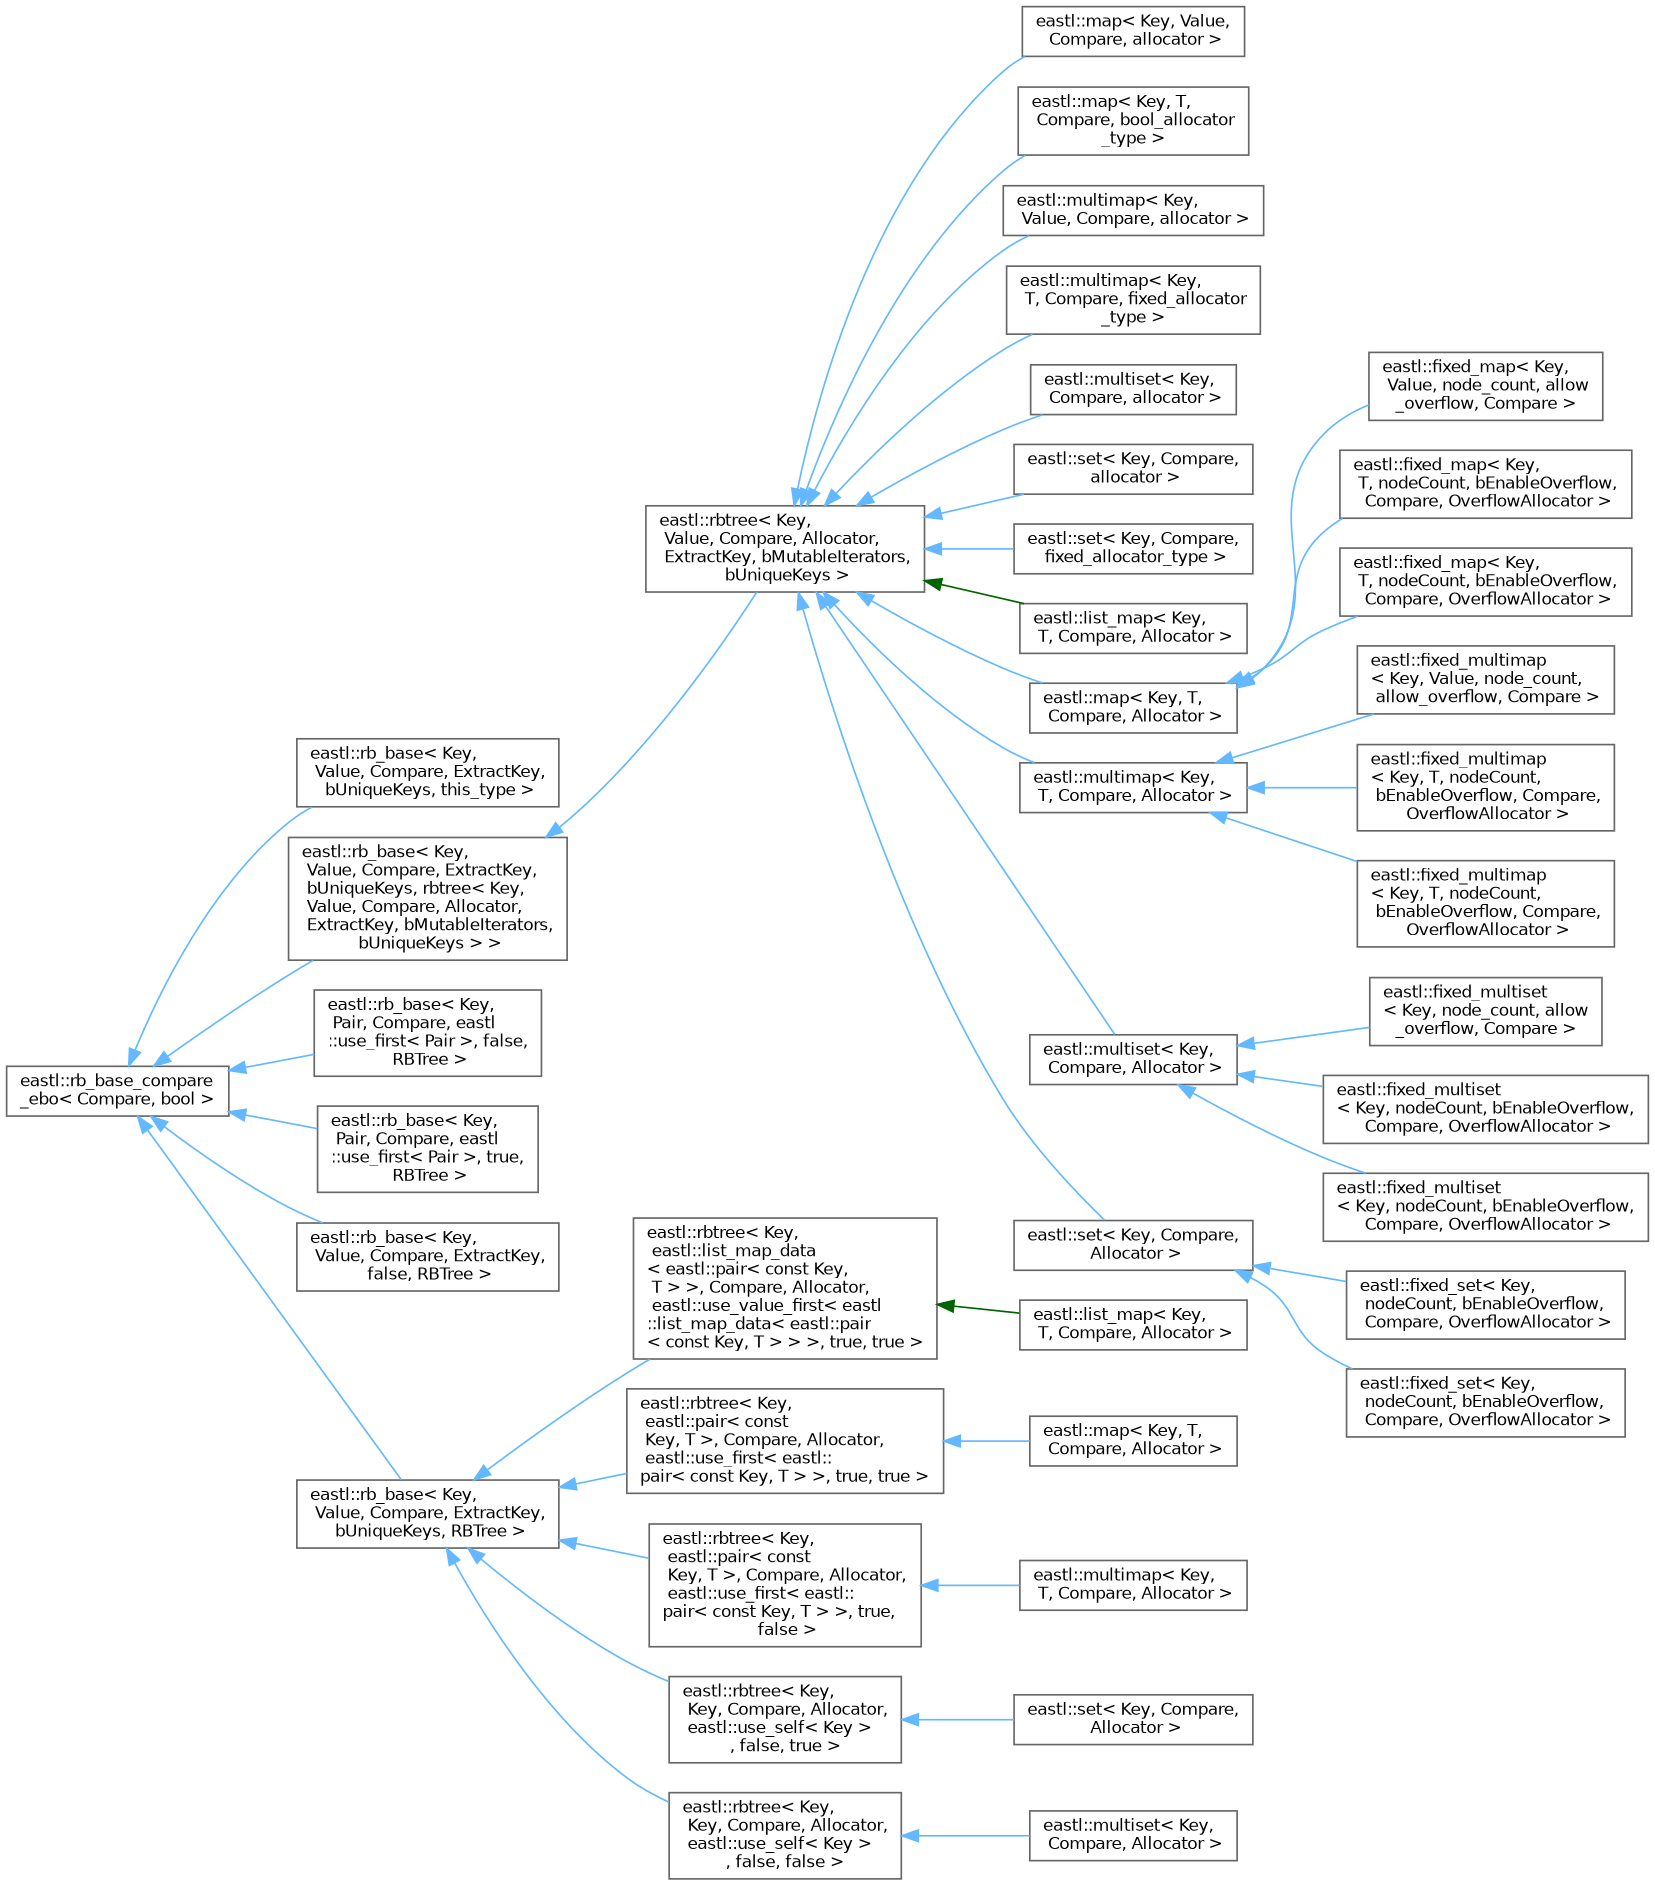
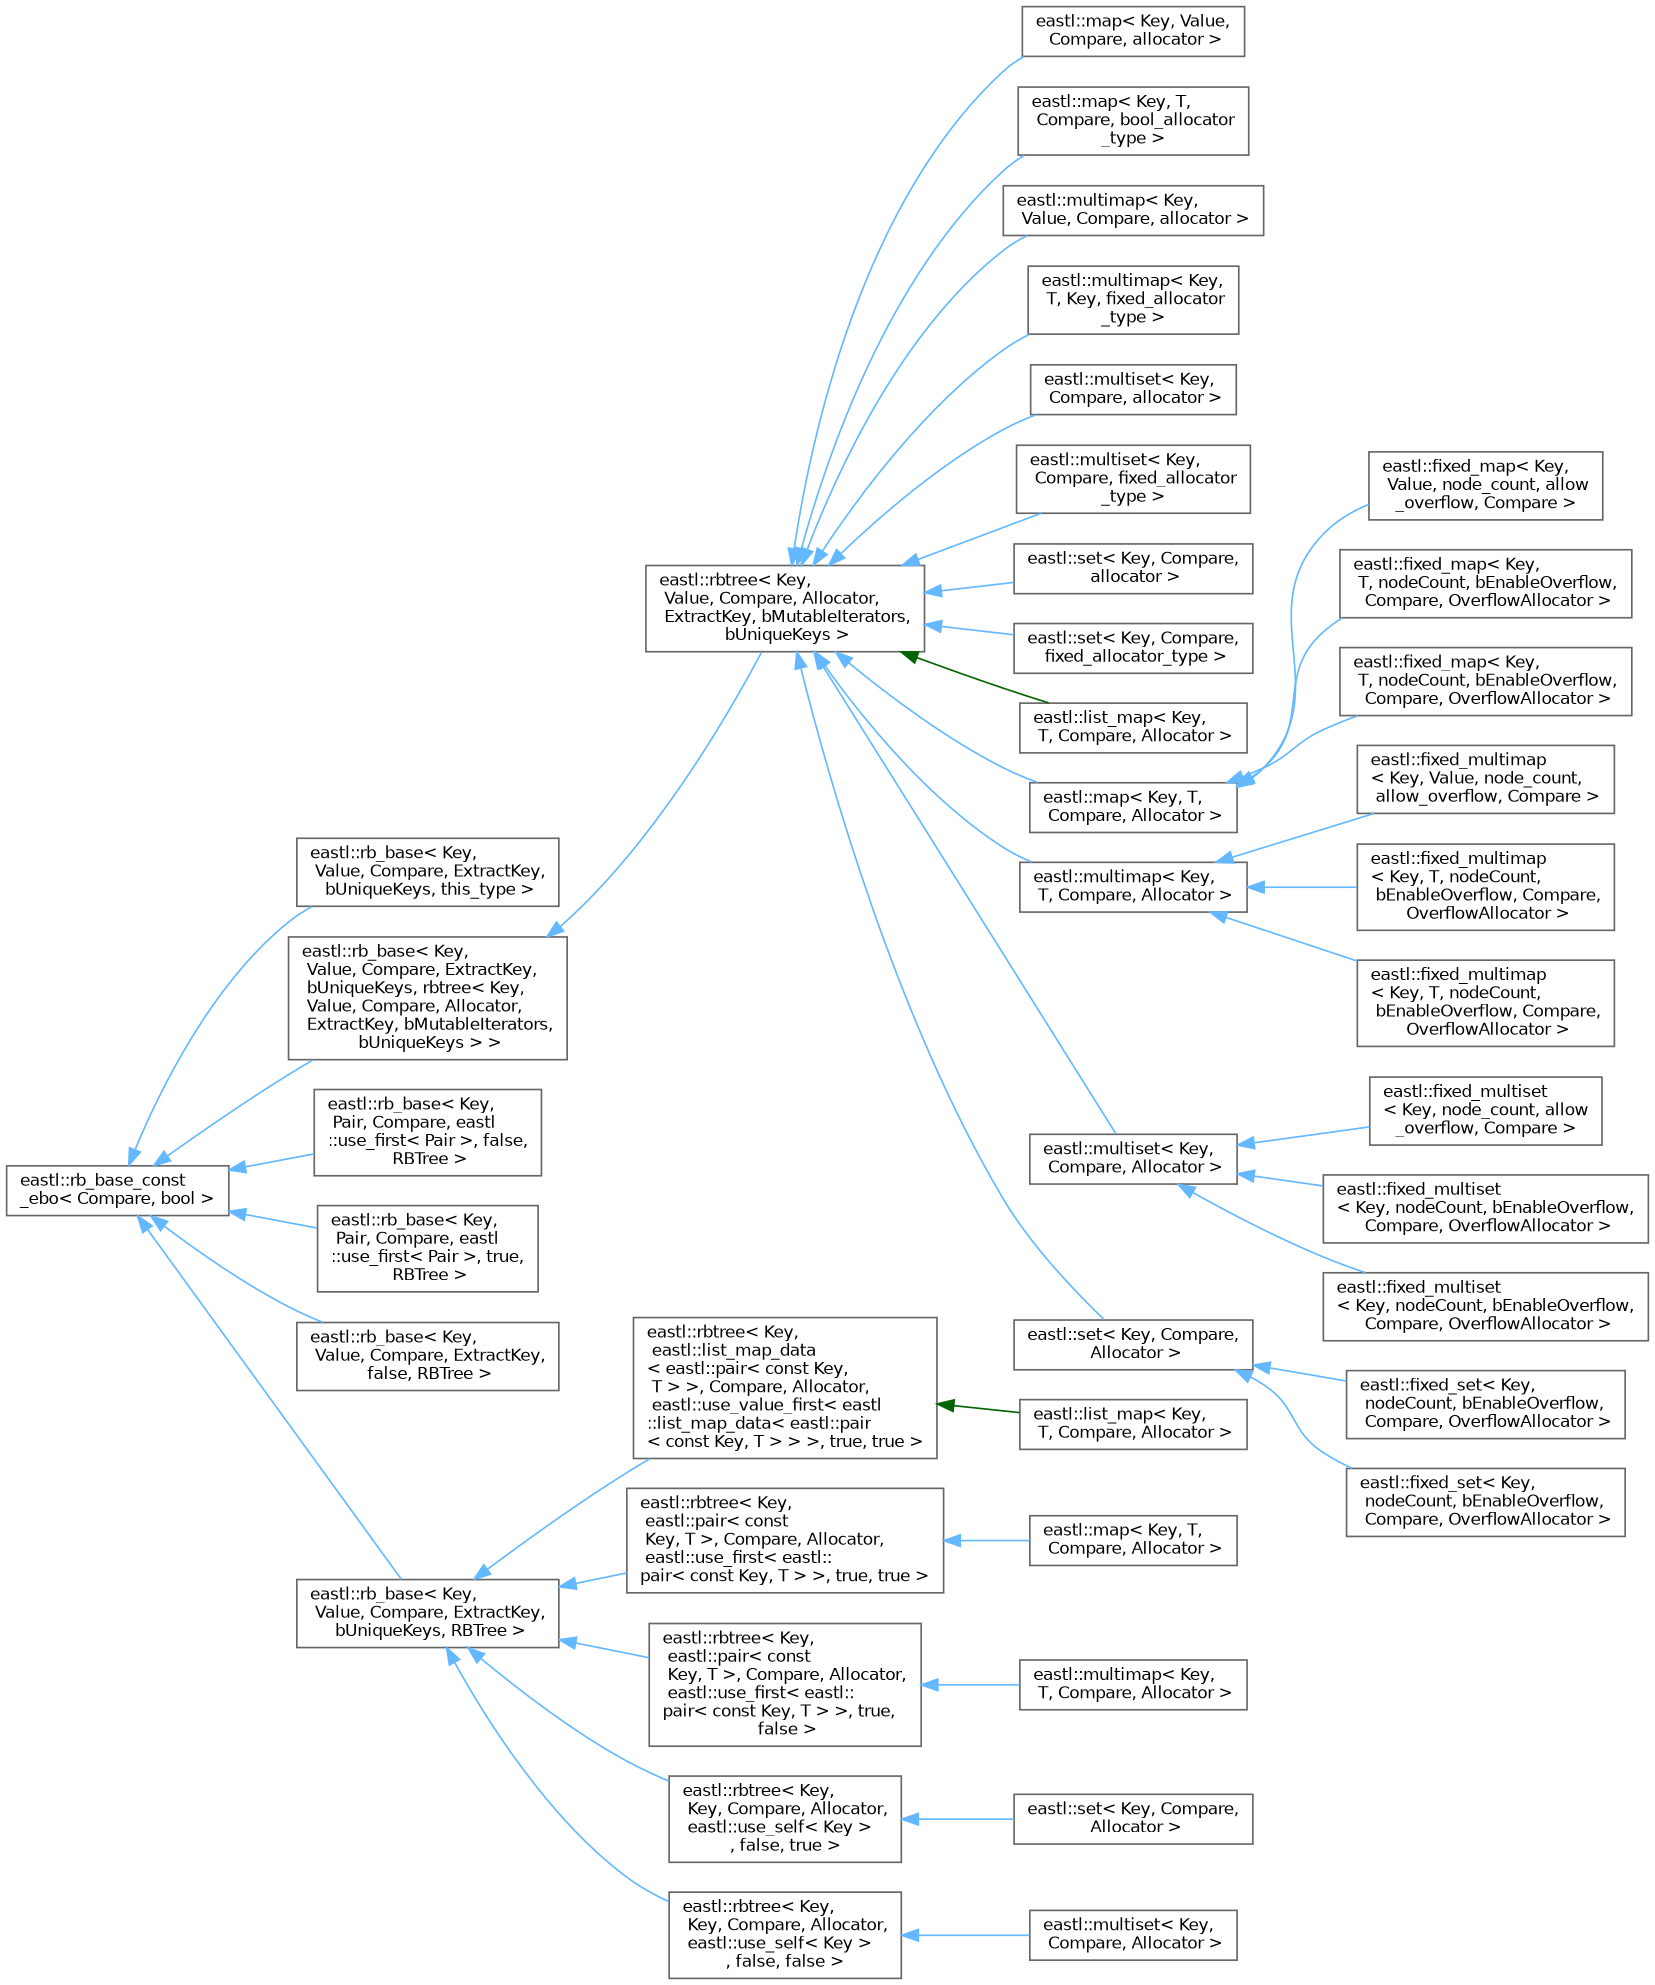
(1133, 300) -> (1133, 300)
none -> (1133, 479)
(118, 1091) -> (118, 1191)
